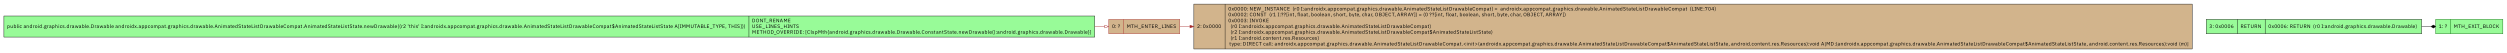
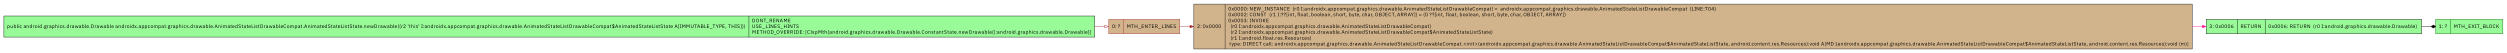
none -> (2197, 27)
(1274, 38) -> (1270, 38)
